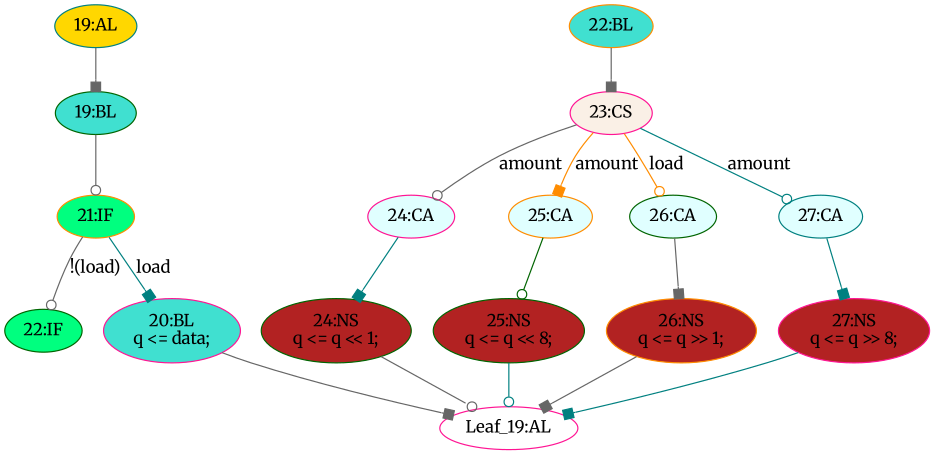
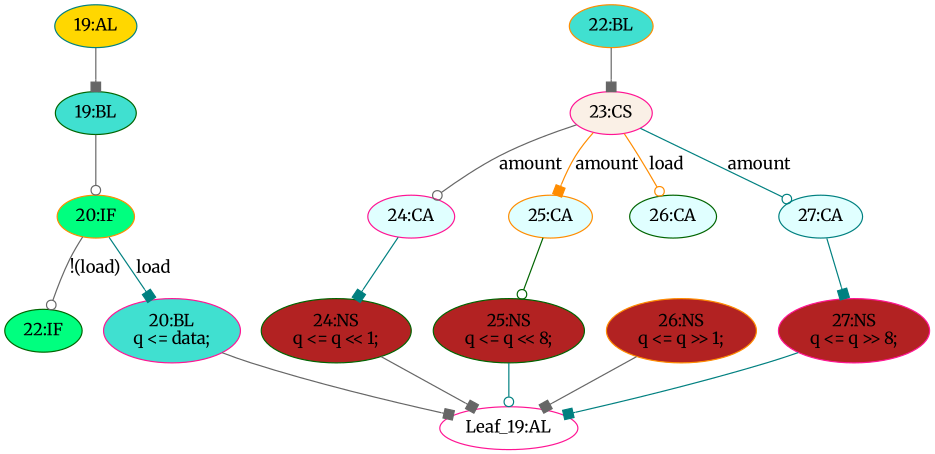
(96, 217) -> (96, 217)
(676, 262) -> none
(423, 380) -> (423, 380)
